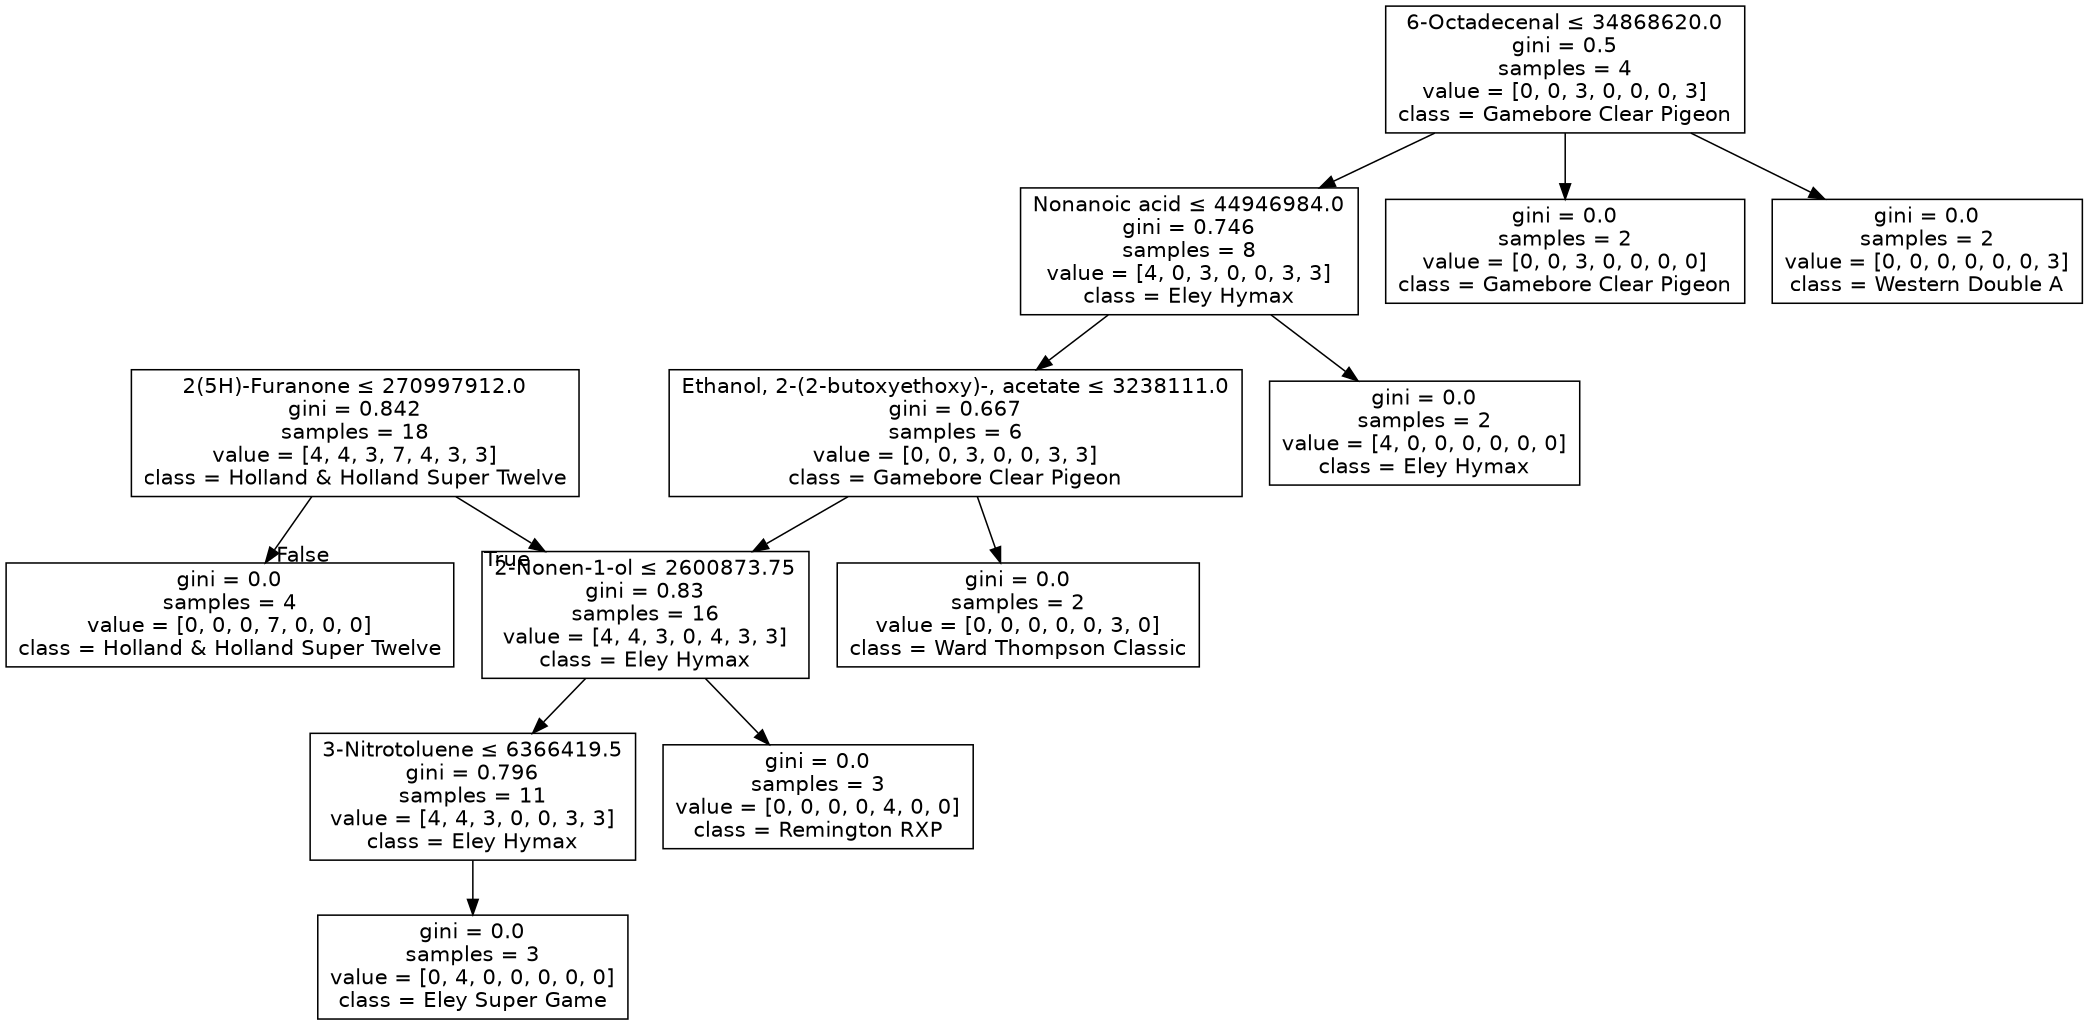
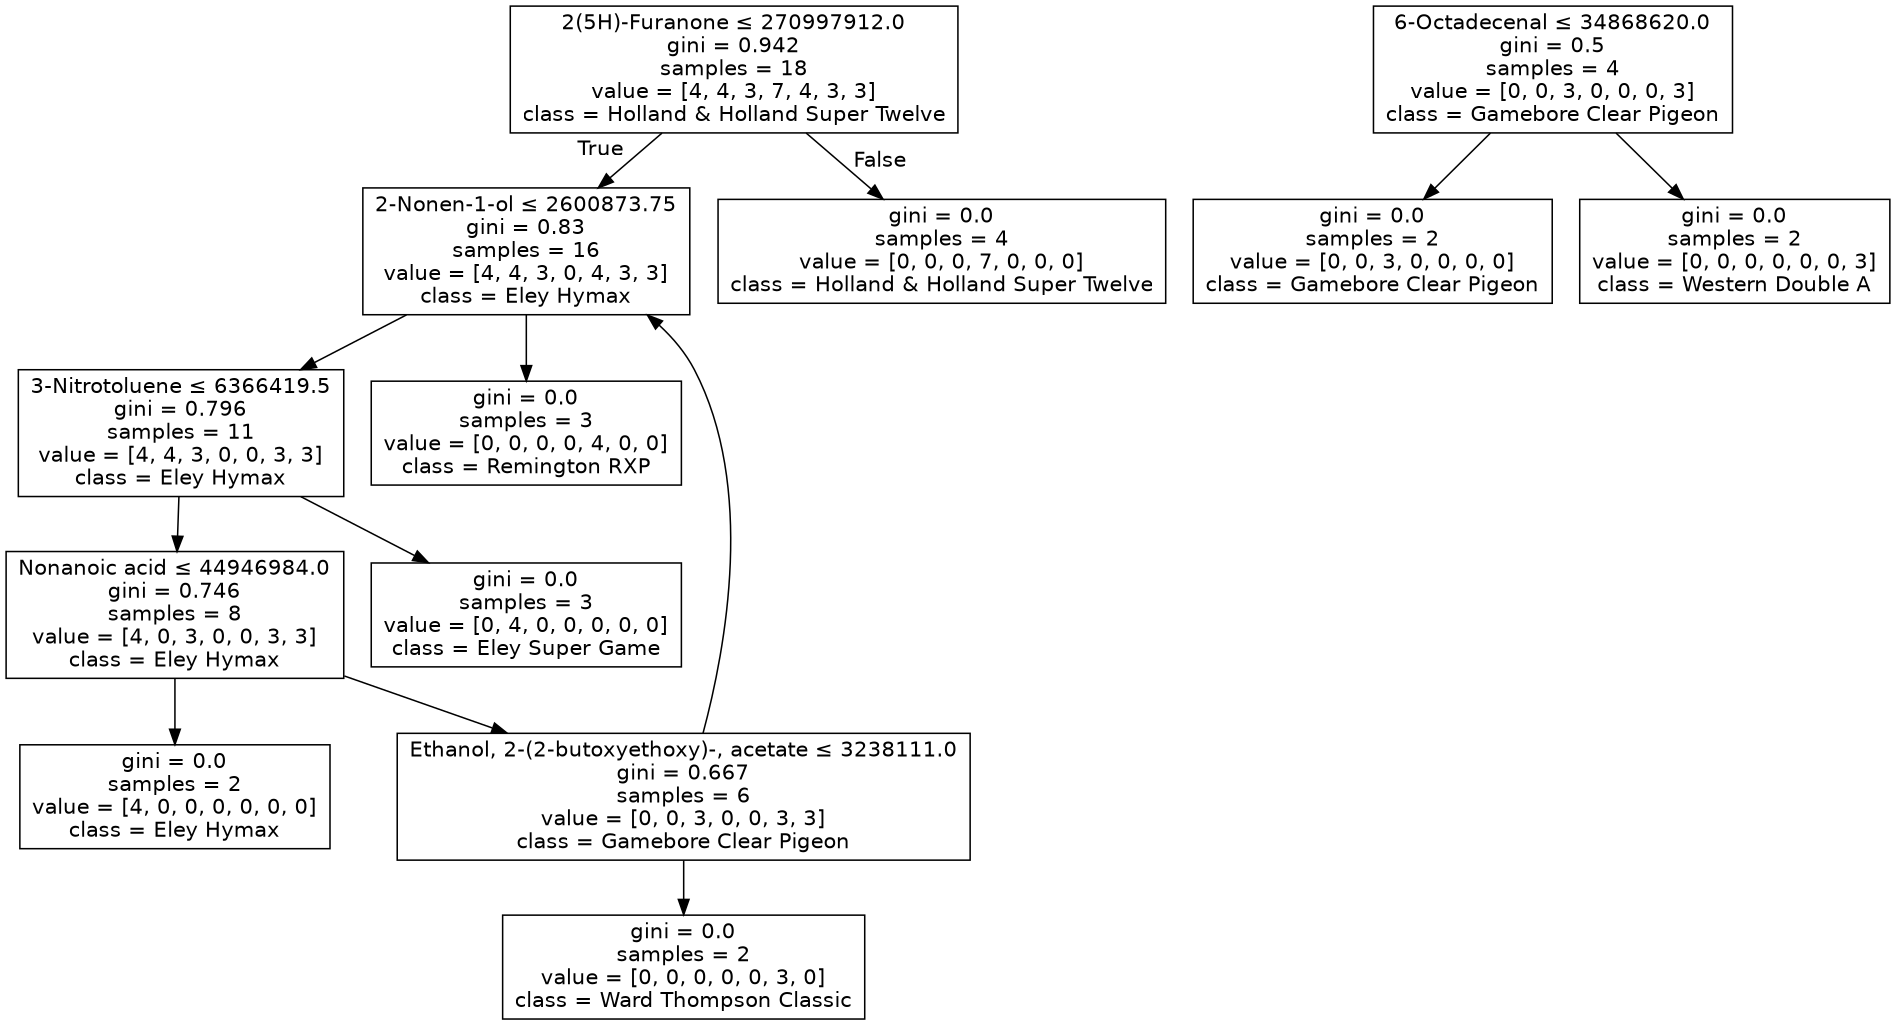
(1384, 157) -> (178, 516)
(355, 409) -> (734, 46)
